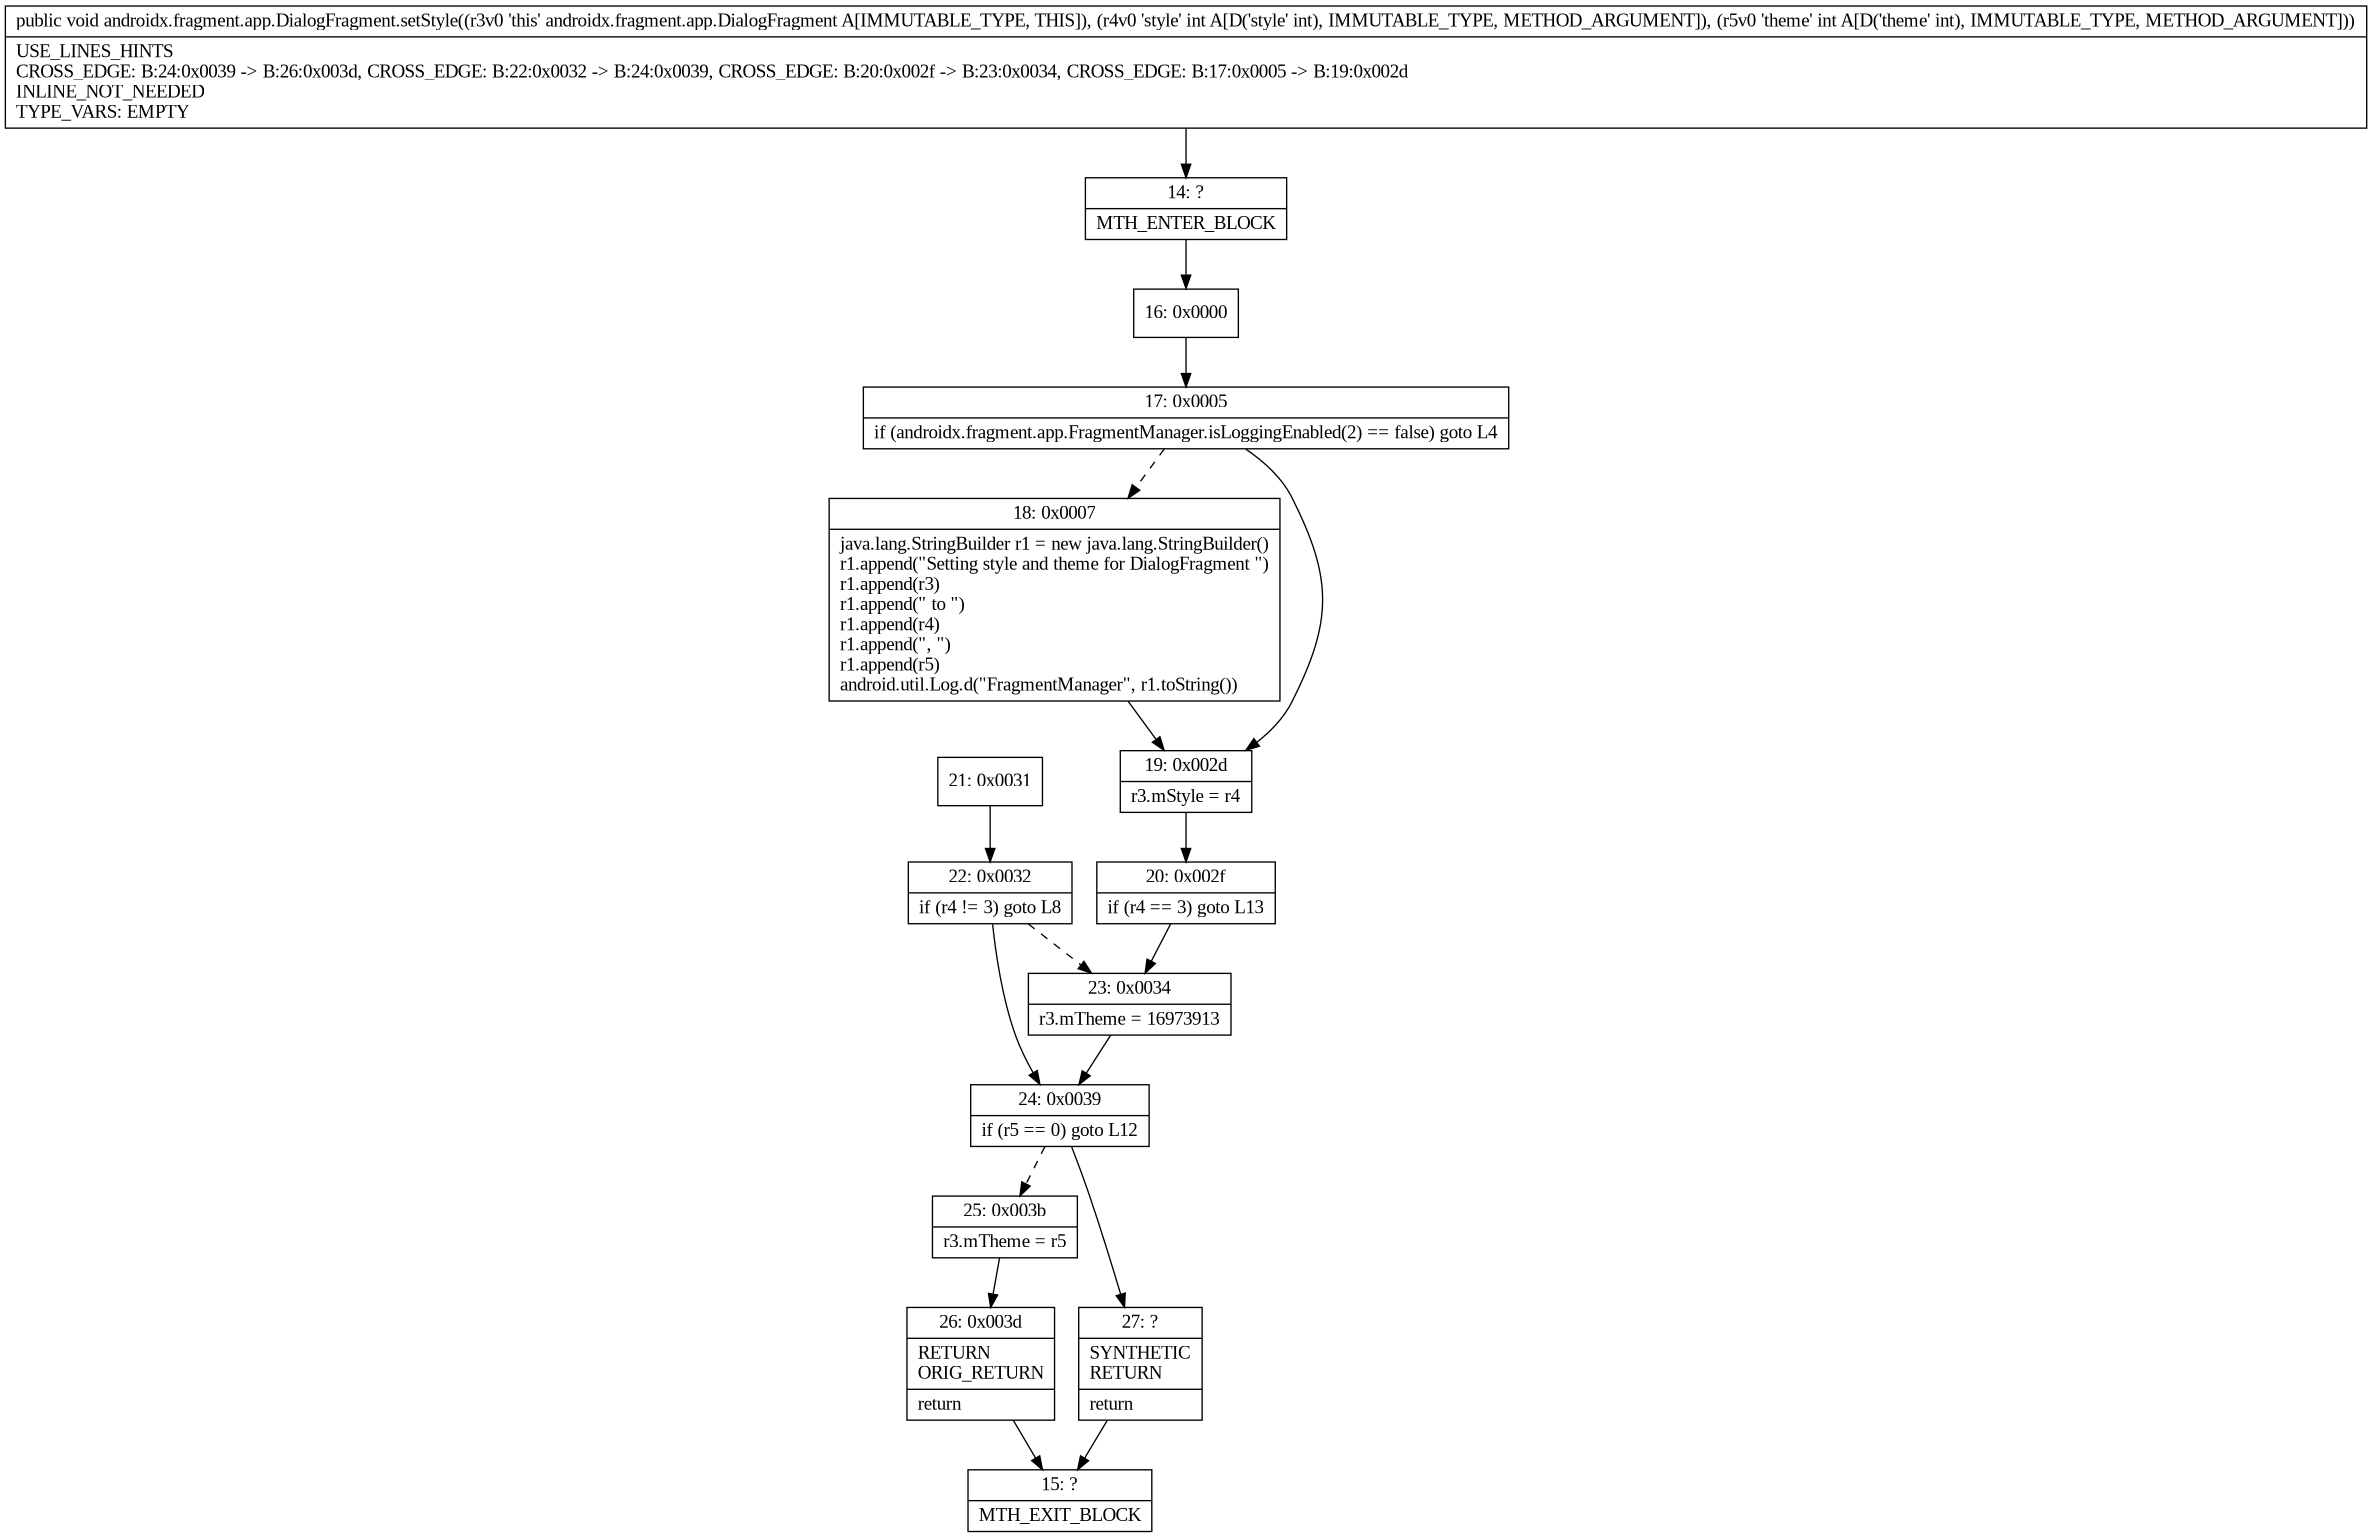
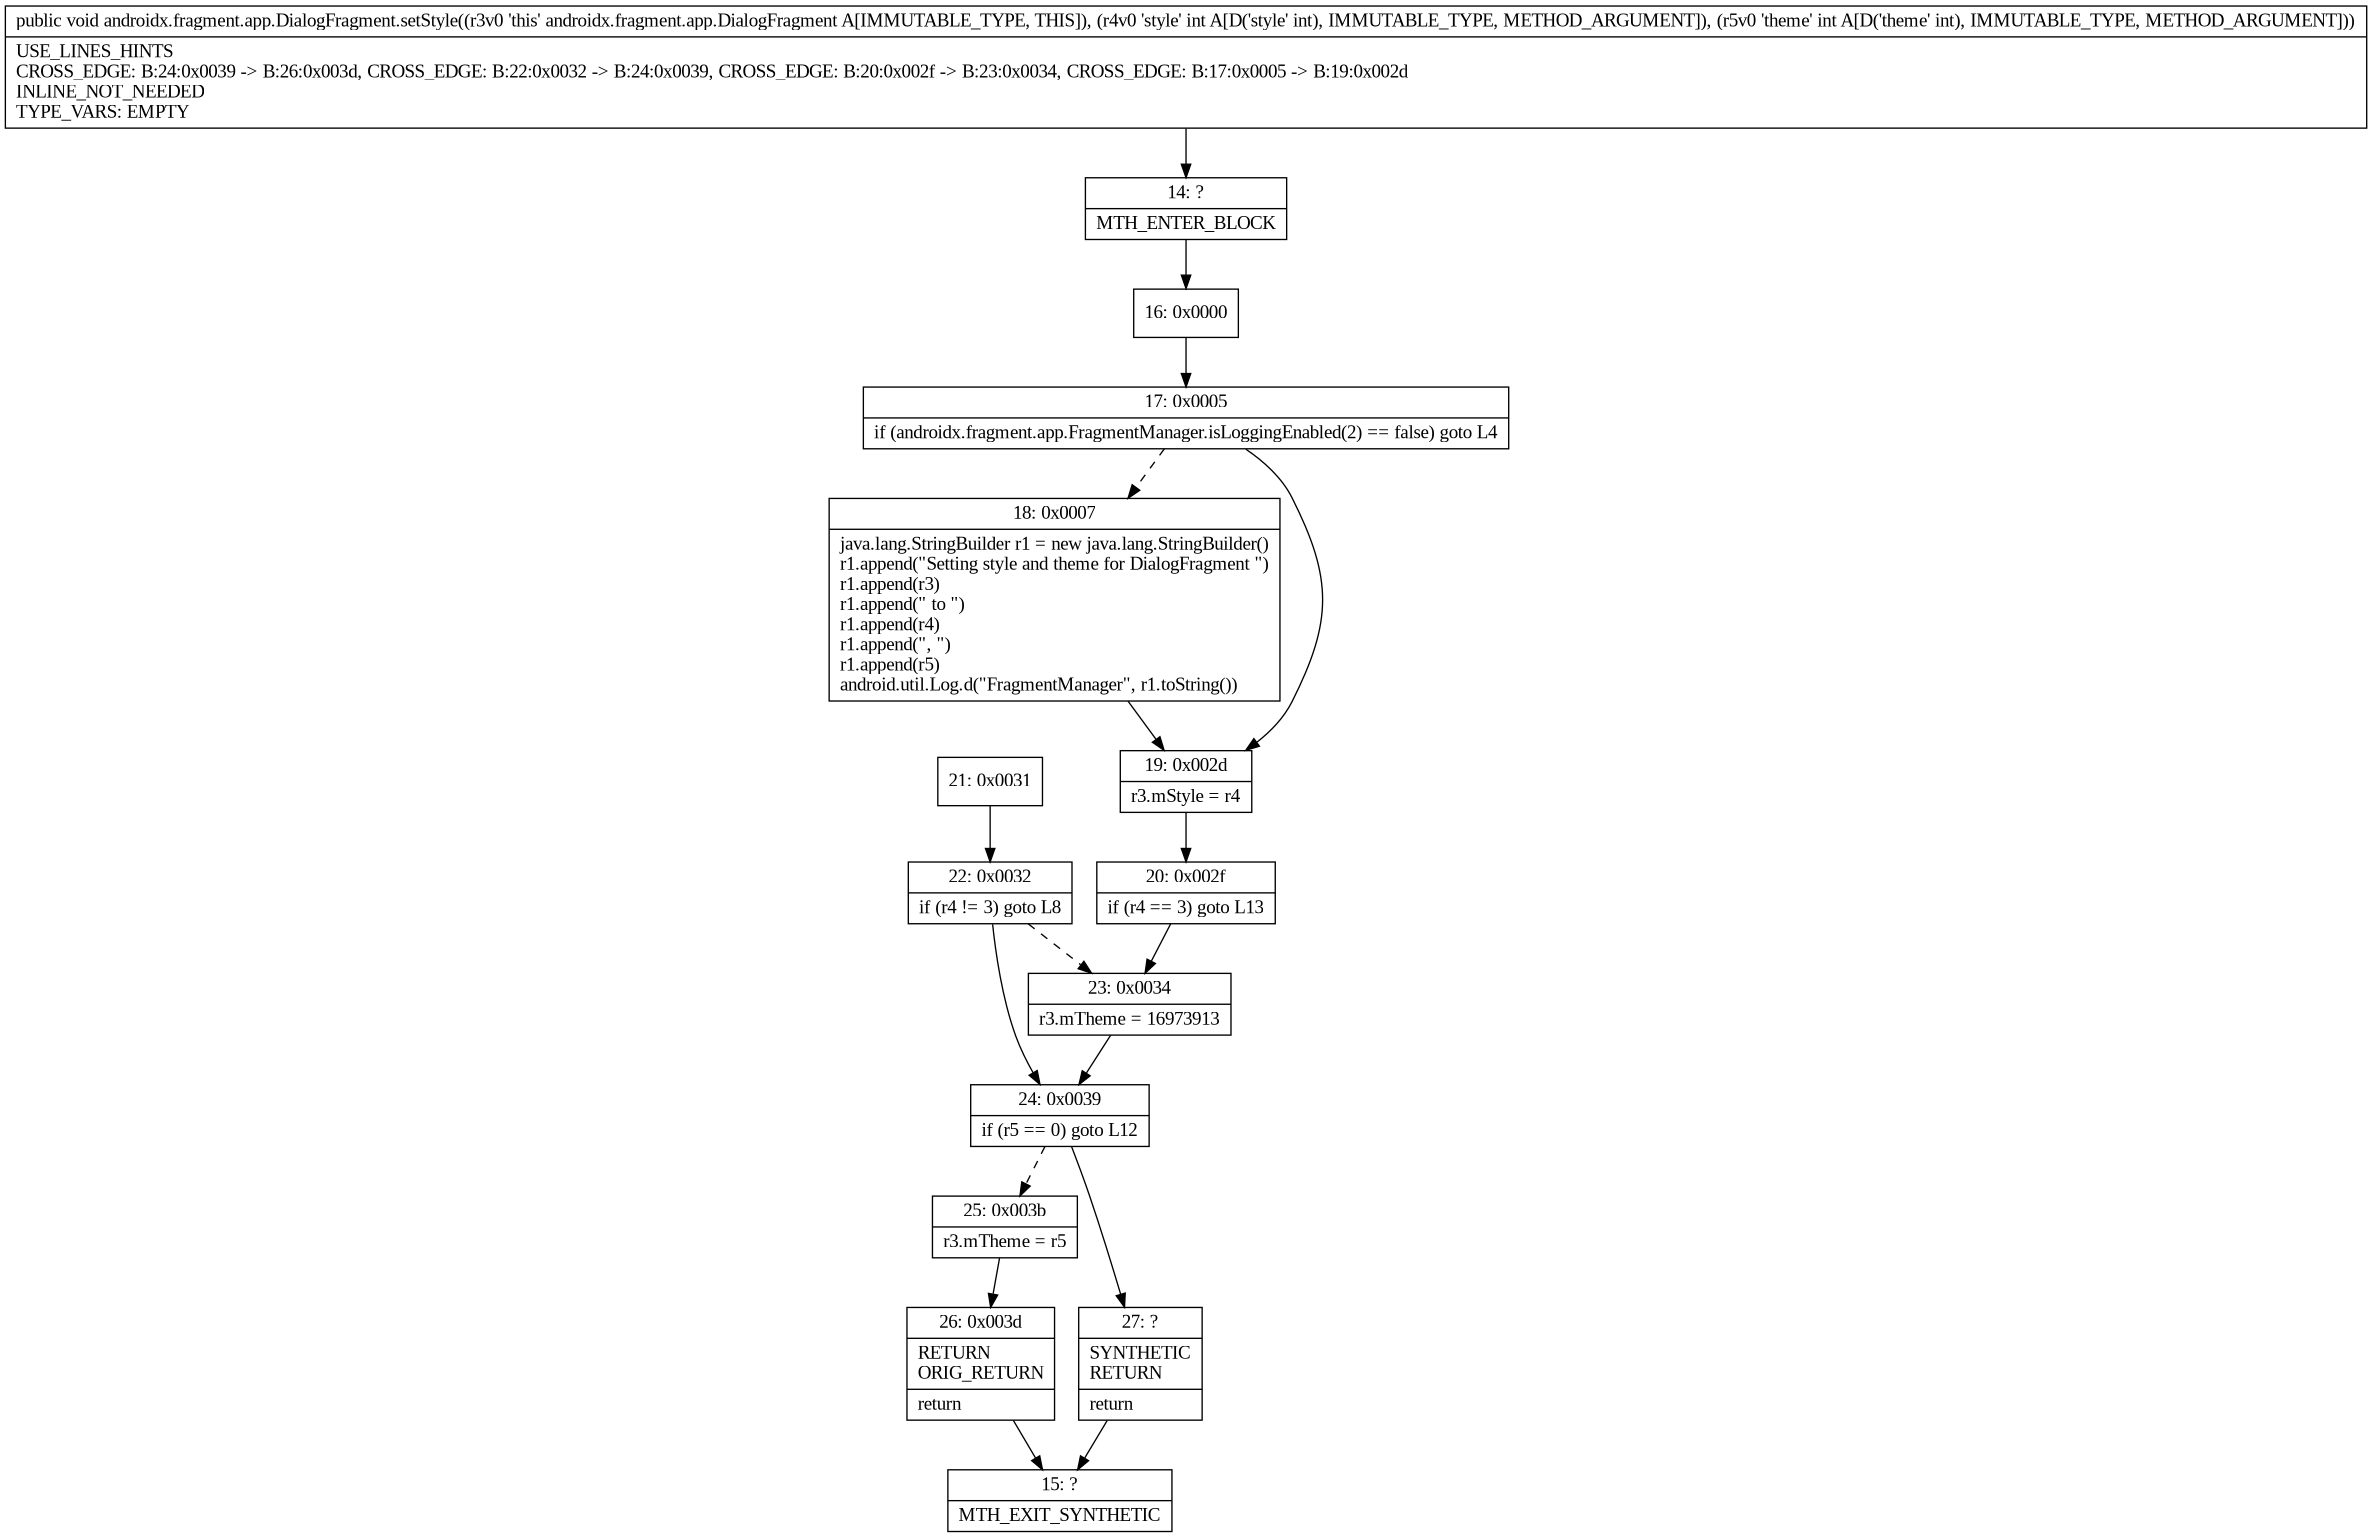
(1060, 1515) -> (1060, 1515)
